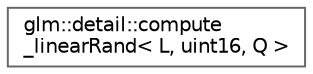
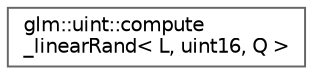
(156, 37) -> (156, 37)
